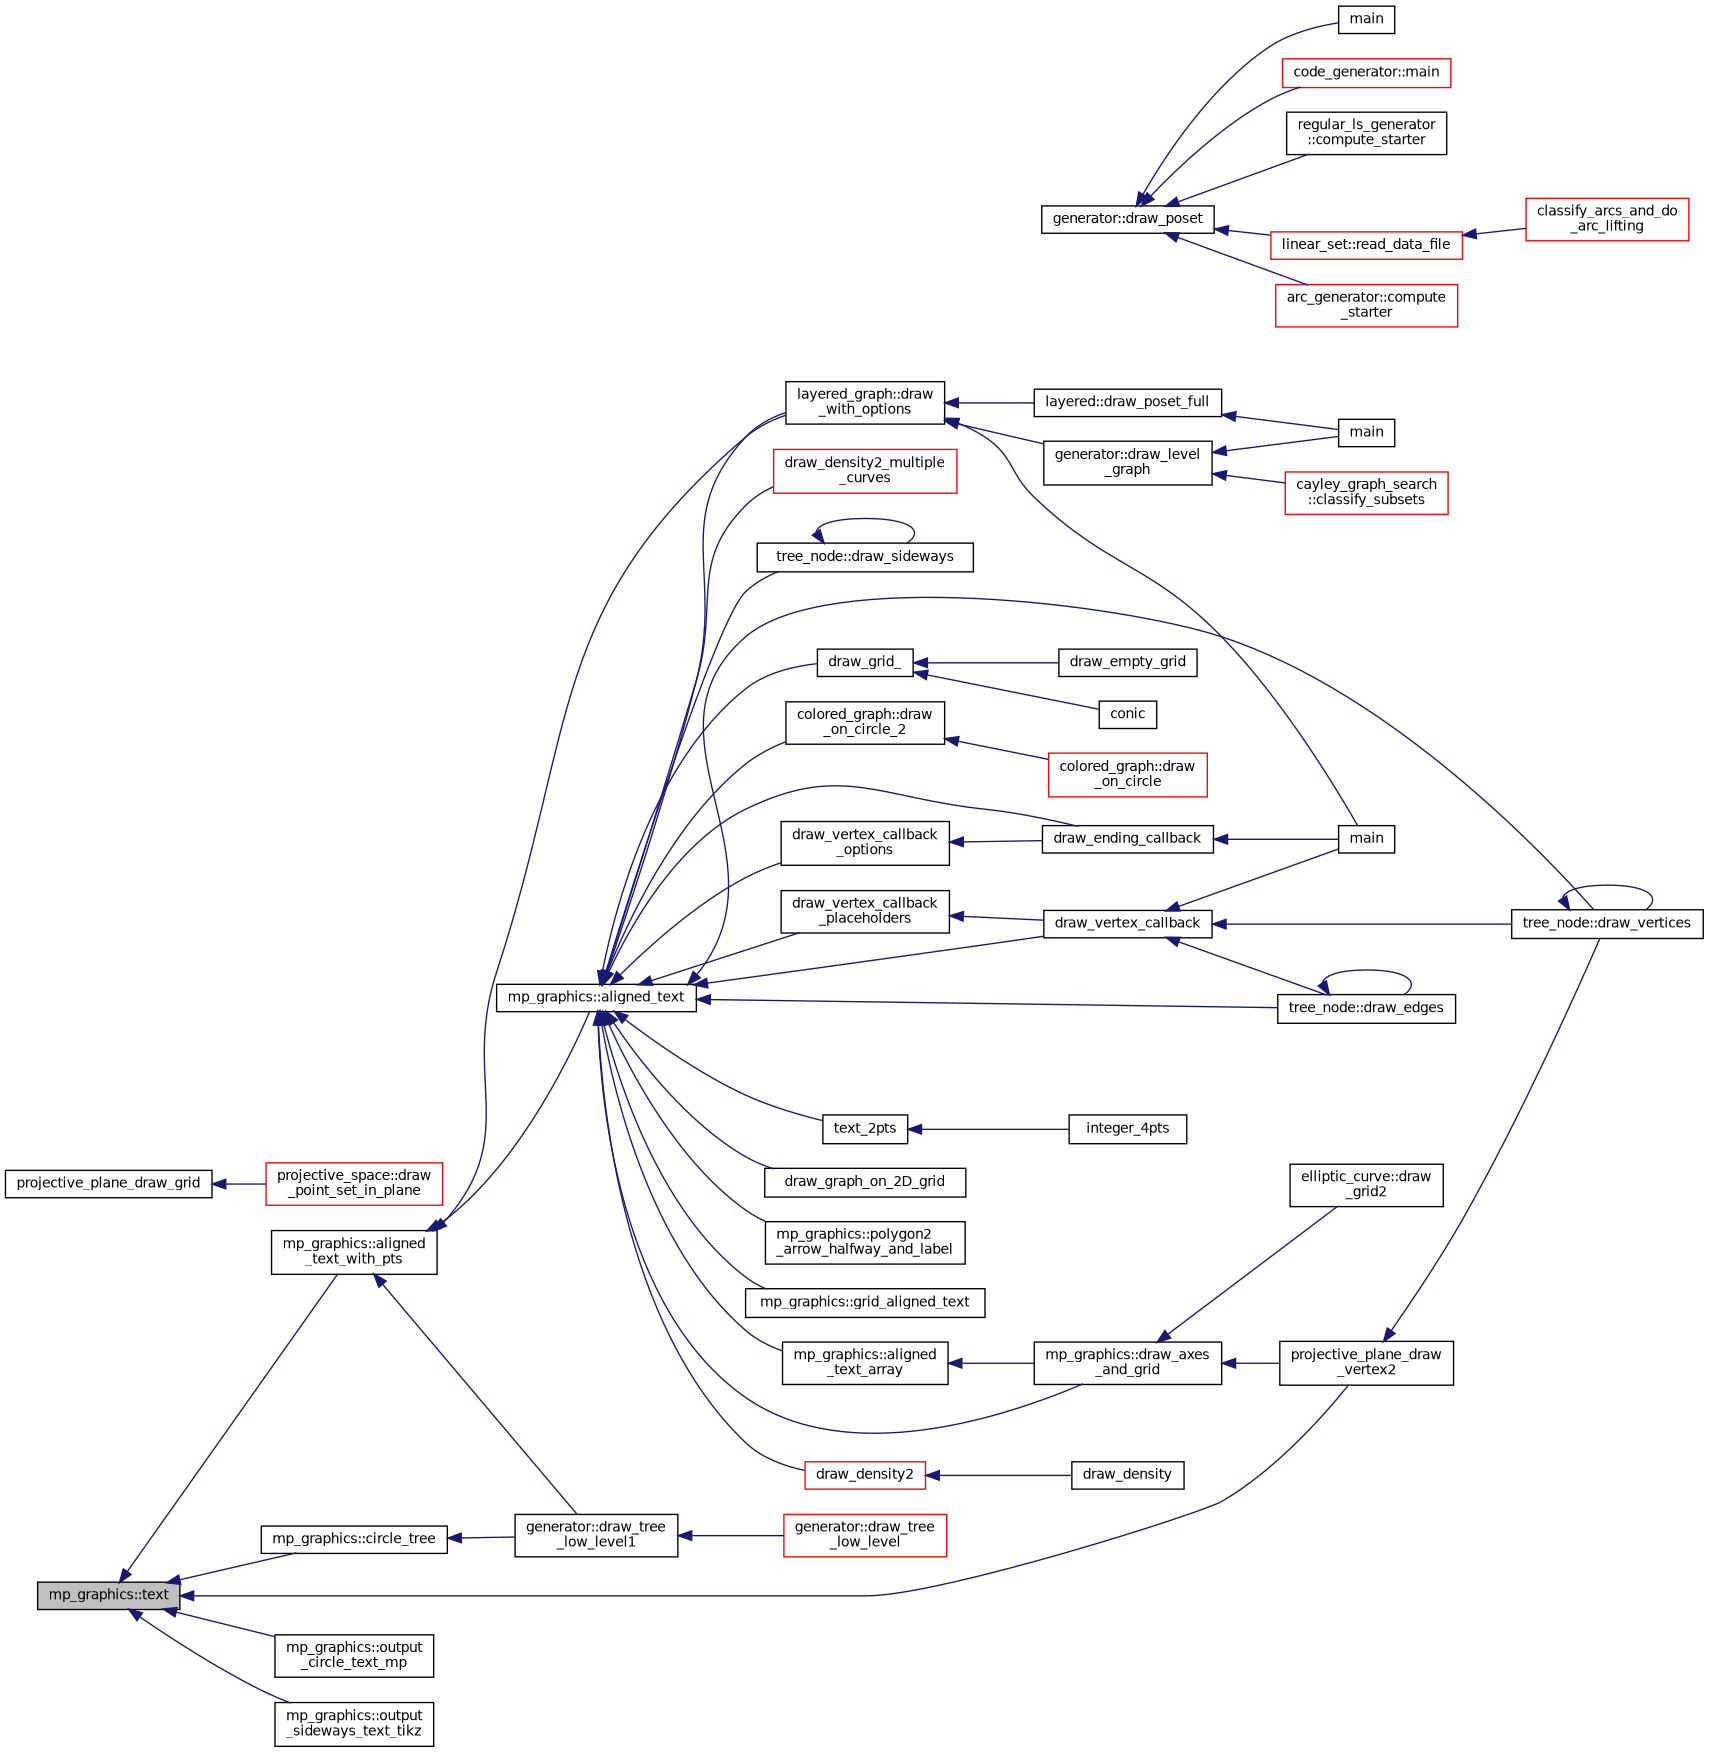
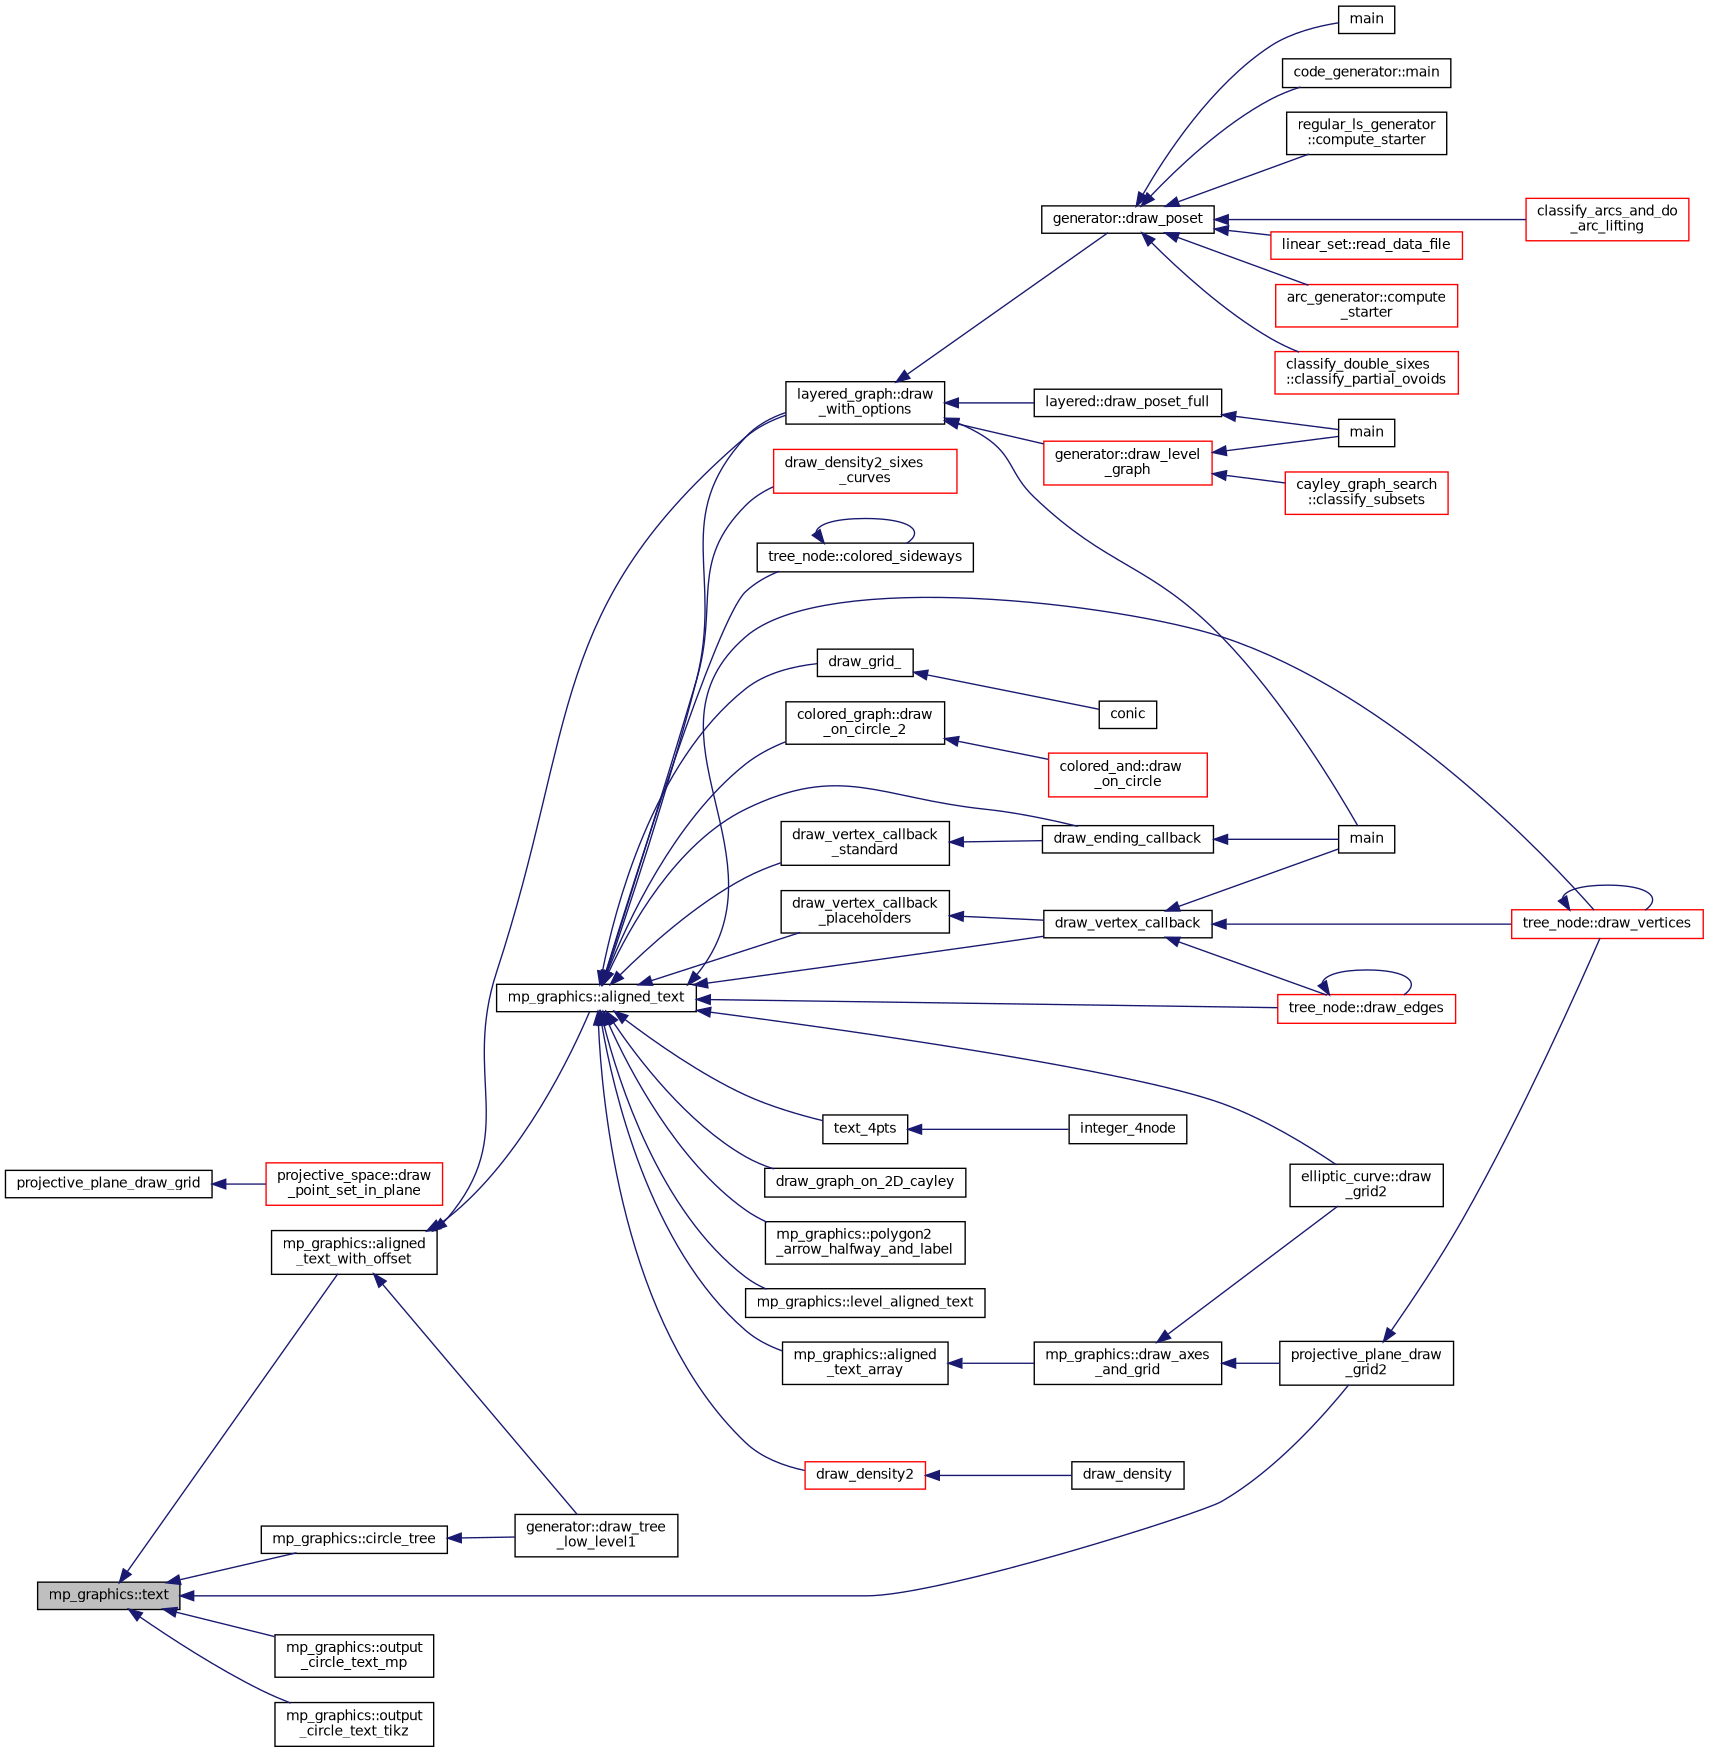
(1367, 73) -> (1367, 73)
(1501, 231) -> (1377, 220)
none -> (1008, 303)
none -> (1367, 373)
(1128, 463) -> (1128, 463)
(865, 471) -> (865, 471)
(865, 557) -> (865, 557)
(1128, 663) -> none
(1128, 775) -> (1128, 775)
(865, 843) -> (865, 843)
(1607, 924) -> (1607, 924)
(1367, 1009) -> (1367, 1009)
(865, 1129) -> (865, 1129)
(1128, 1129) -> (1128, 1129)
(865, 1183) -> (865, 1183)
(354, 1252) -> (354, 1252)
(865, 1303) -> (865, 1303)
(1367, 1363) -> (1367, 1363)
(722, 1377) -> (1032, 1061)
(865, 1536) -> none
(354, 1724) -> (354, 1724)
